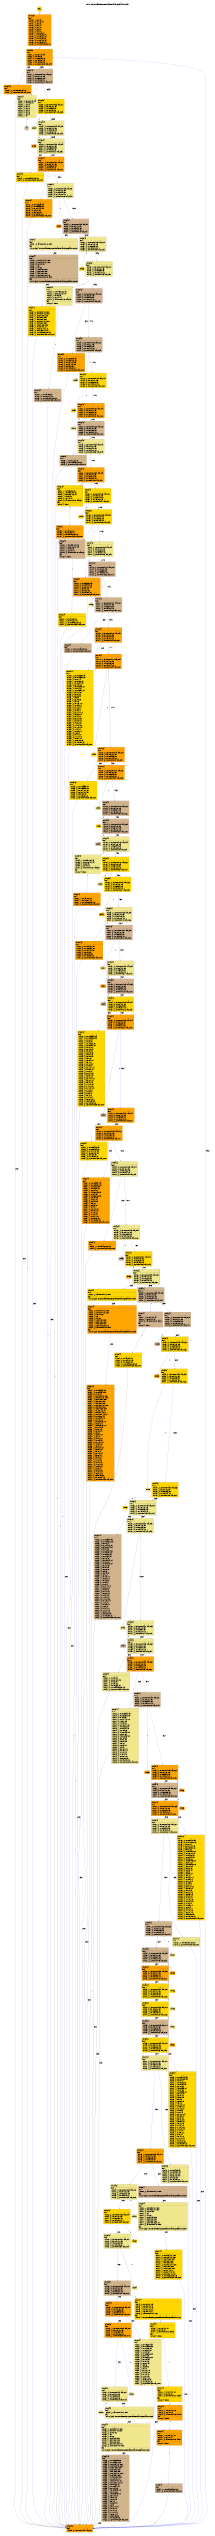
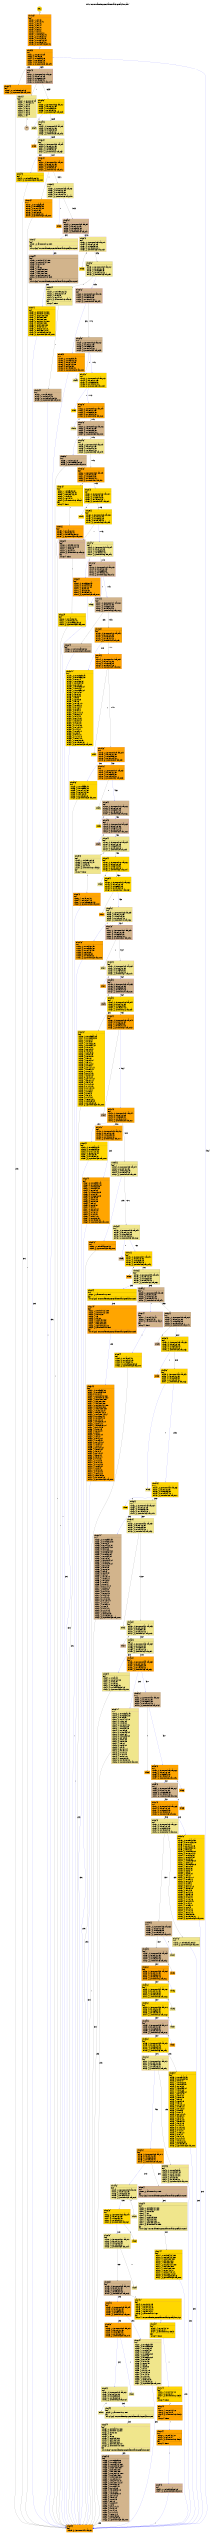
(93, 396) -> (87, 395)
(116, 1151) -> (124, 1142)
